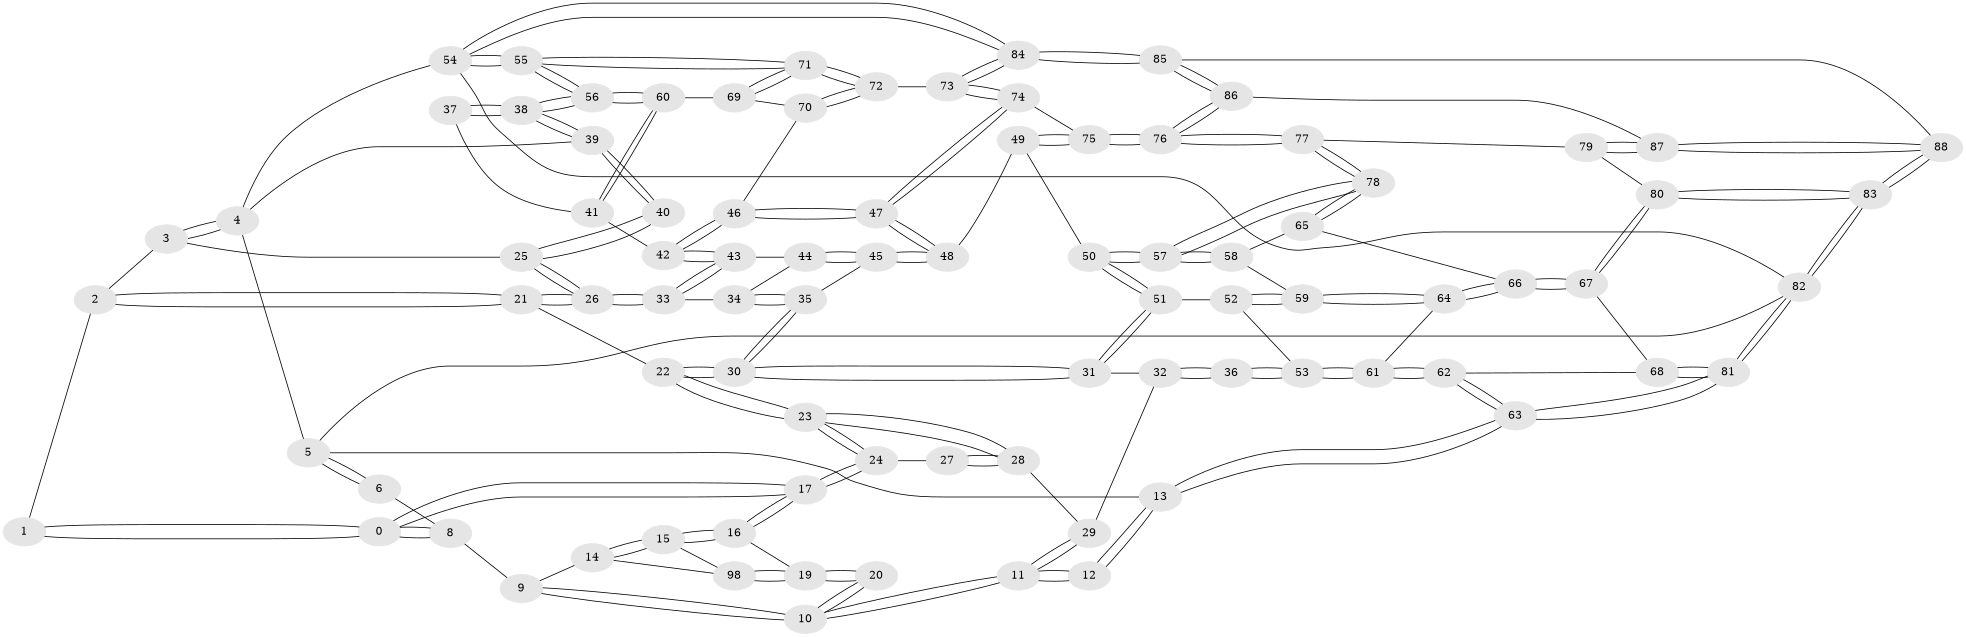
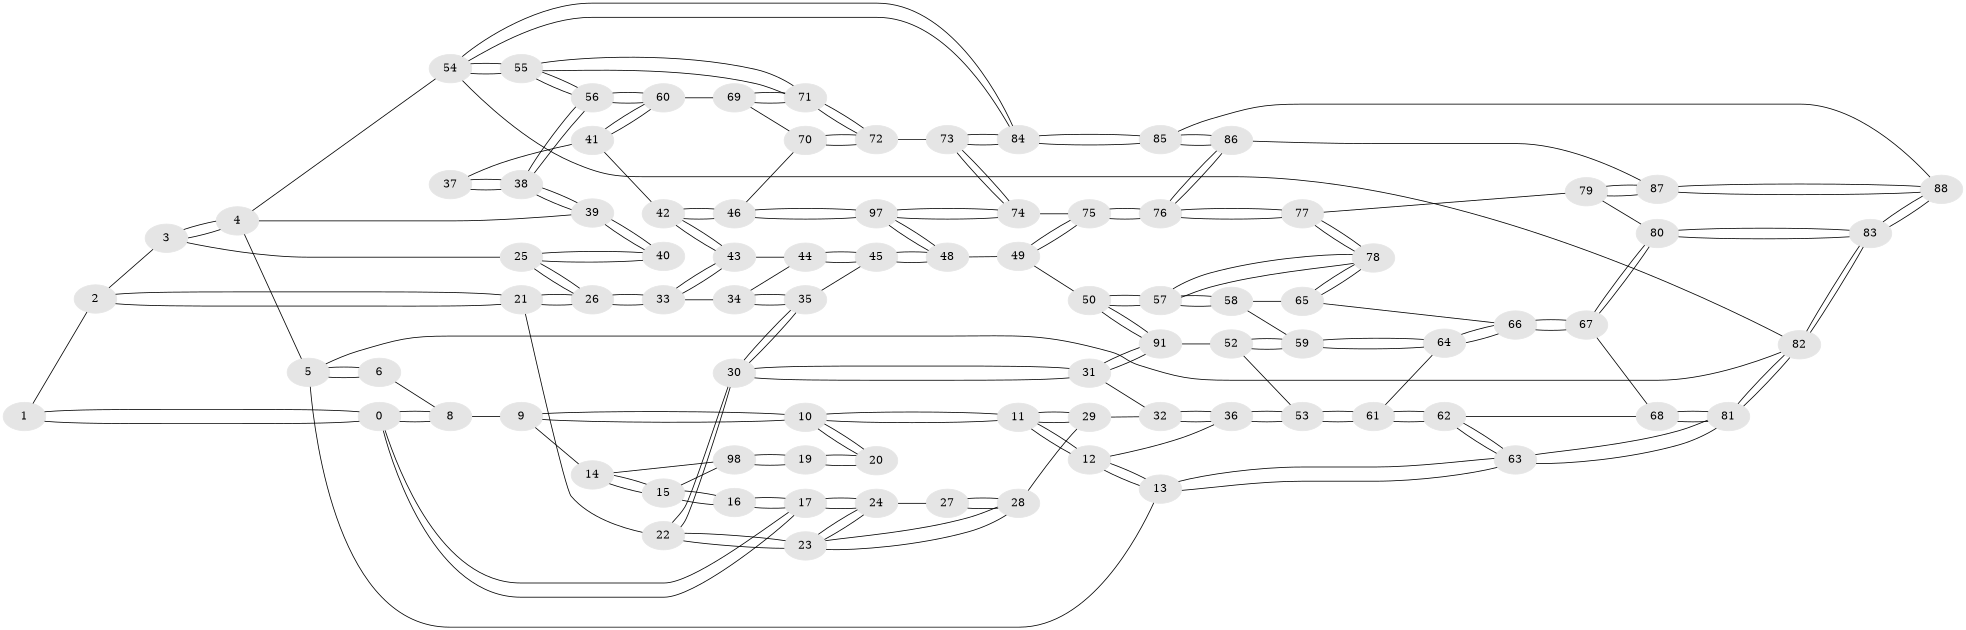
(876, 214) -> (876, 214)
(1160, 300) -> (1160, 344)
none -> (1163, 444)
(770, 555) -> none
